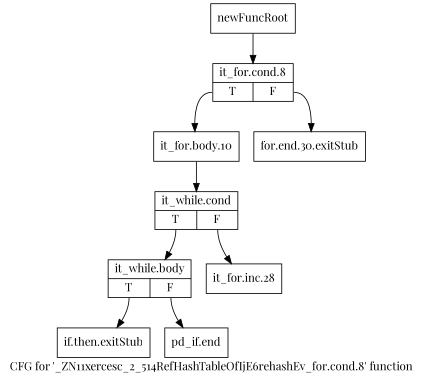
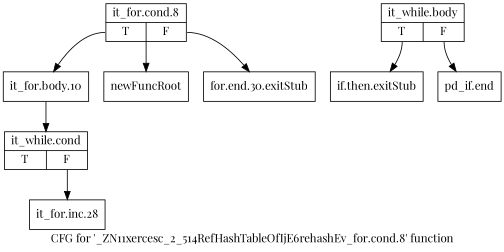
(253, 44) -> (146, 52)
(174, 242) -> none
